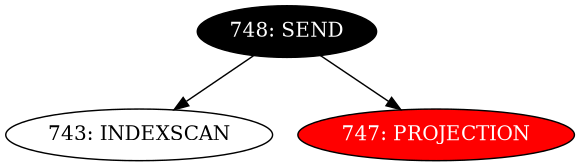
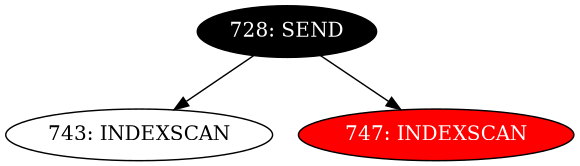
(287, 32) -> (287, 32)
(436, 135) -> (436, 135)
